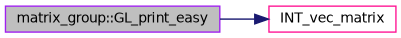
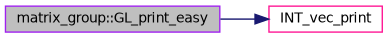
(332, 19) -> (326, 19)
